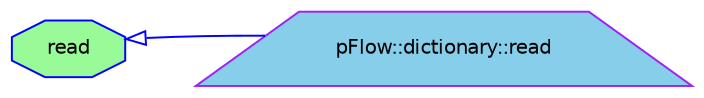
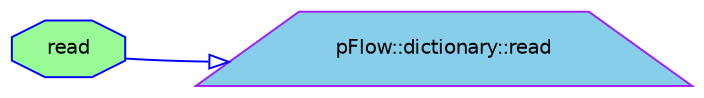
(206, 36) -> (167, 61)
